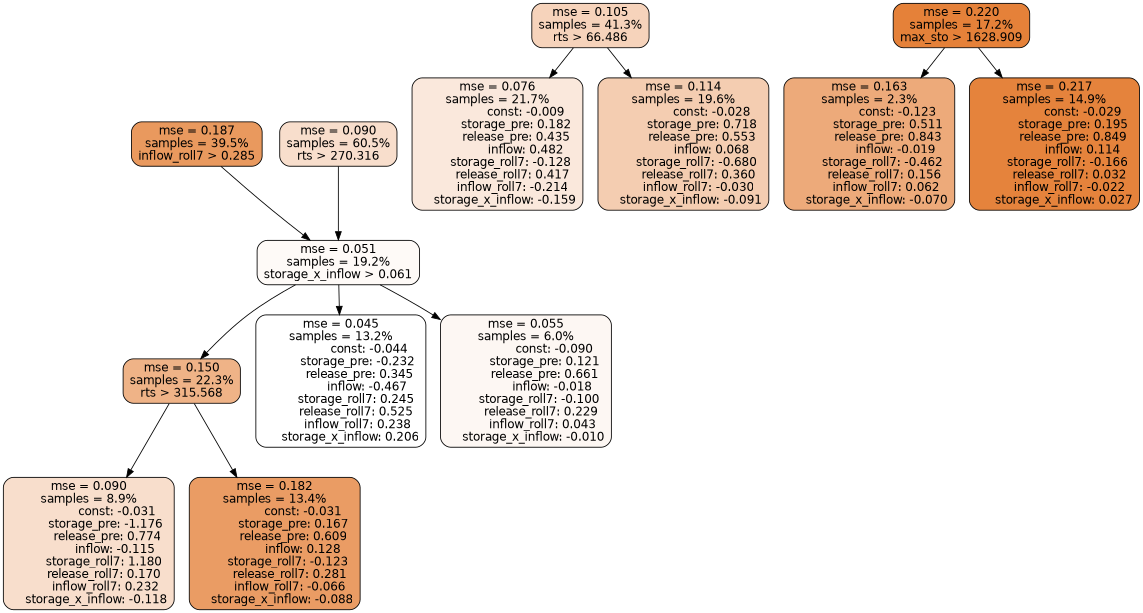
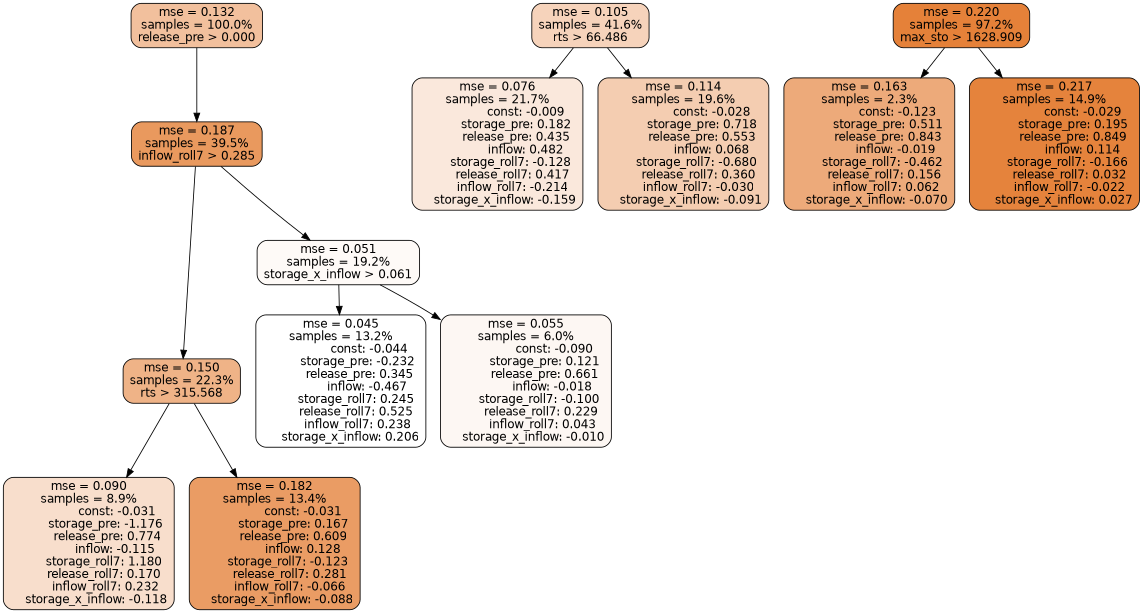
none -> (197, 26)
(590, 26) -> (590, 26)
(961, 26) -> (961, 26)
(338, 144) -> none
(248, 315) -> (190, 258)
